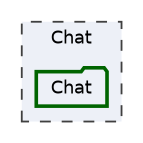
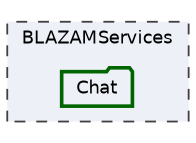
(72, 39) -> (98, 39)
